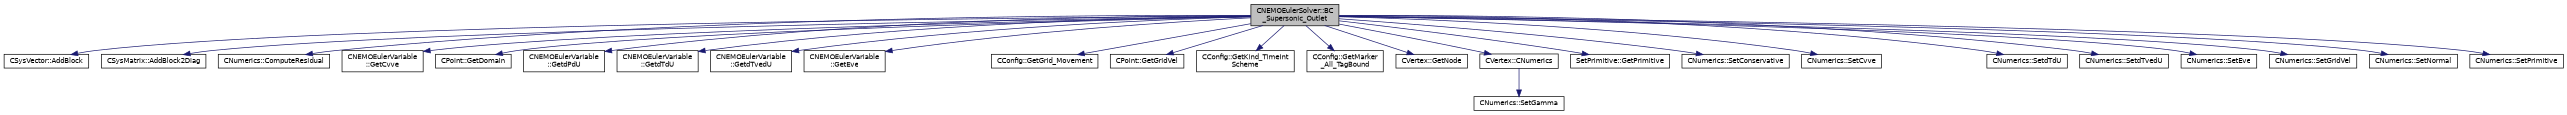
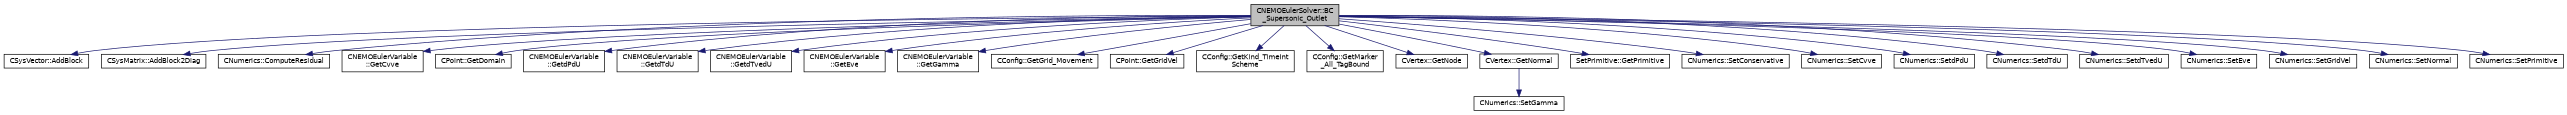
none -> (938, 61)
(1519, 61) -> (1519, 61)
none -> (1934, 61)
